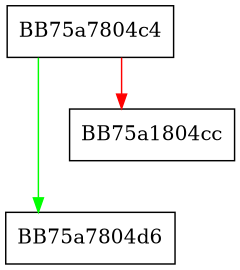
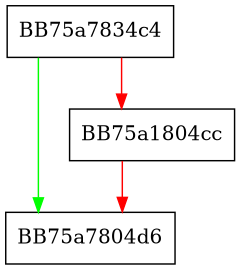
(90, 32) -> (90, 32)
none -> (122, 179)
